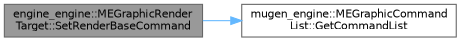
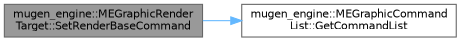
(103, 21) -> (103, 21)
